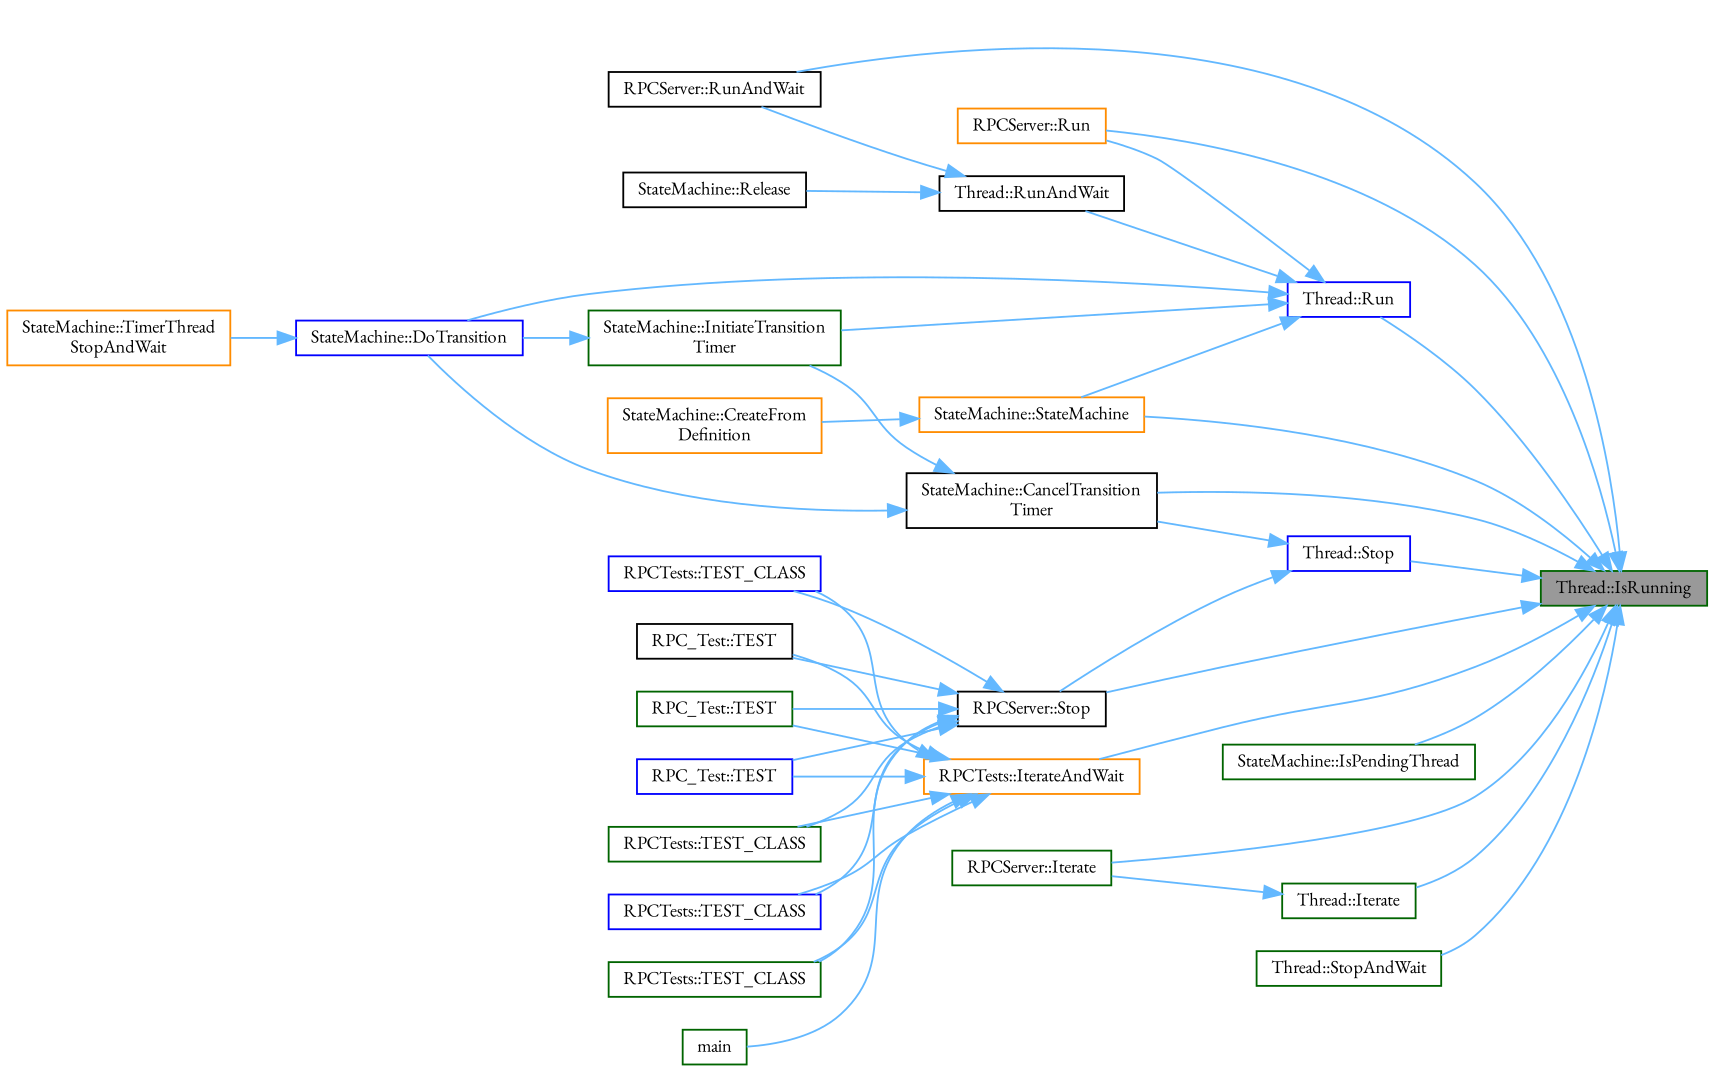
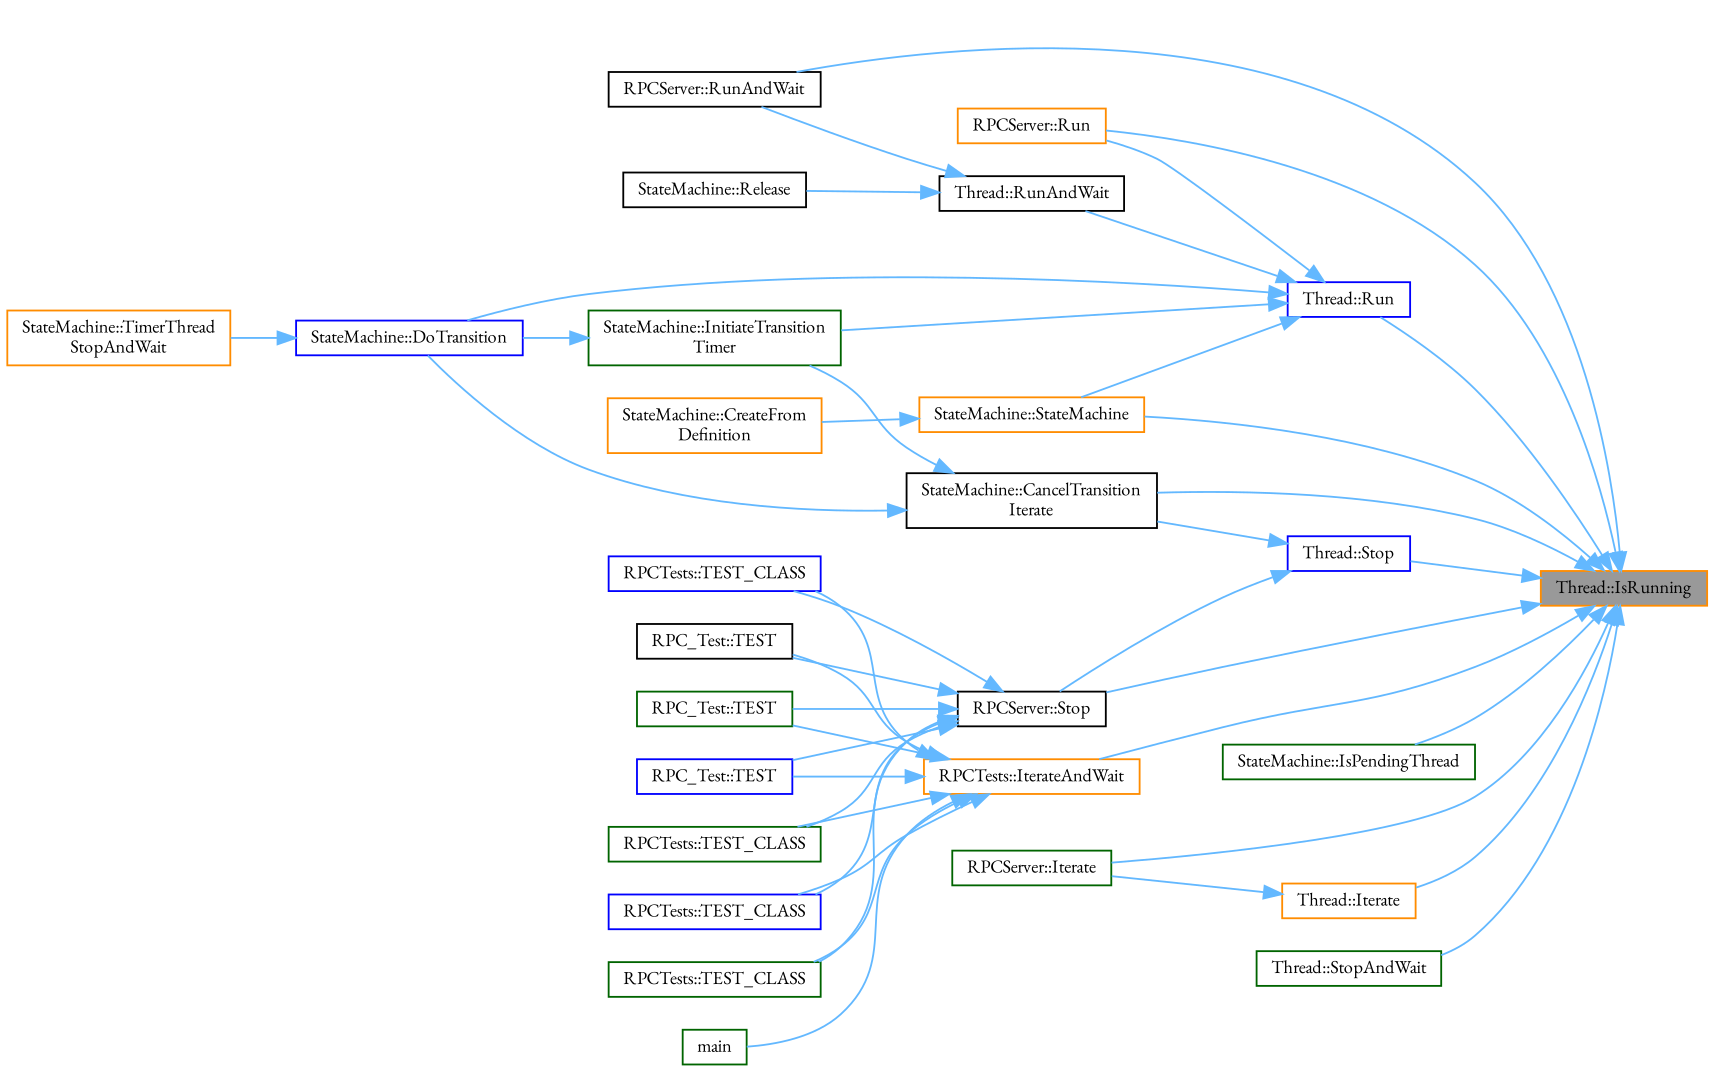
(1032, 501) -> (1032, 501)
(1624, 588) -> (1624, 588)
(1349, 901) -> (1349, 901)
